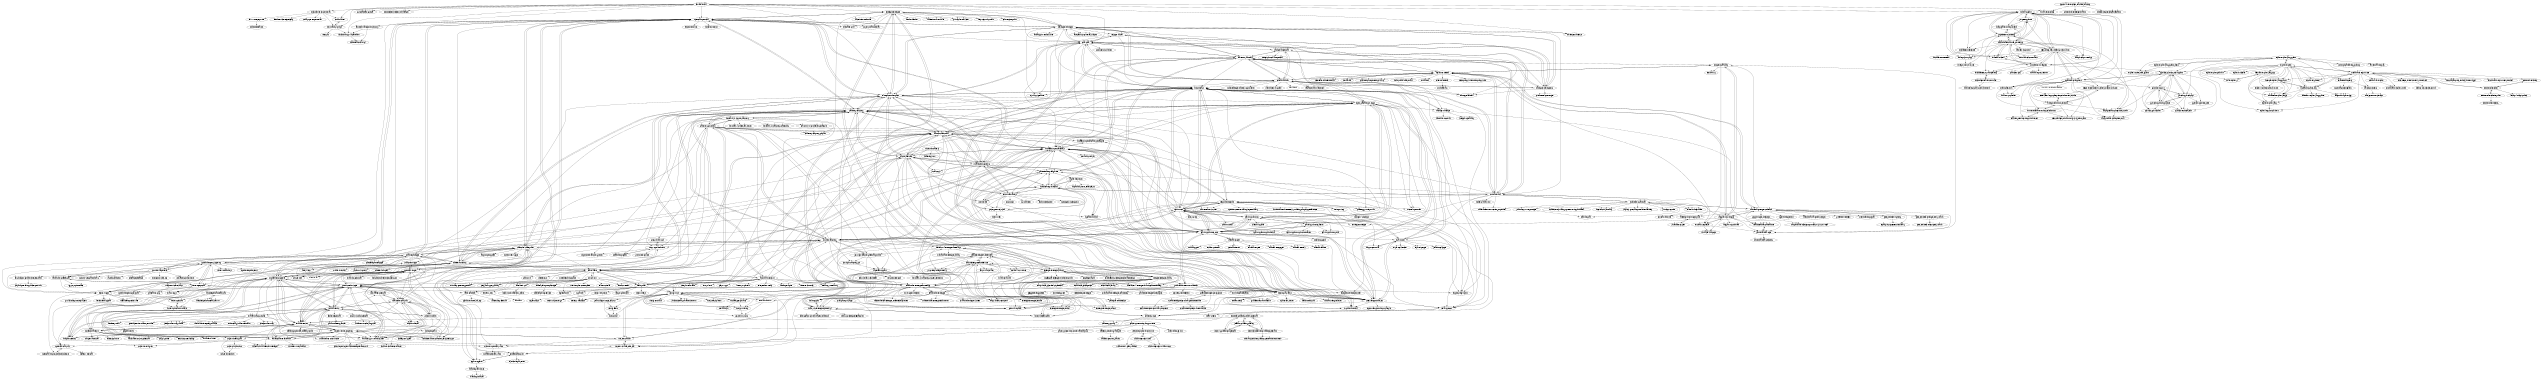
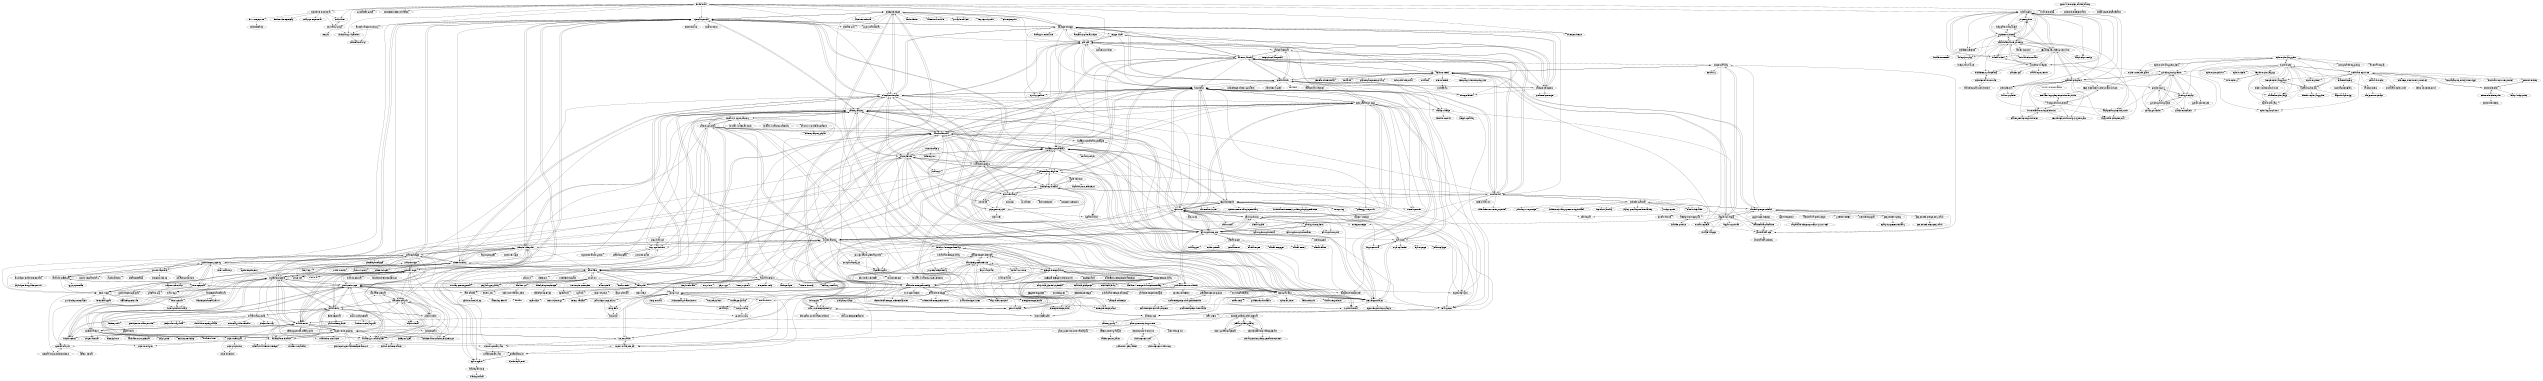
(2172, 73) -> (2172, 73)
(1679, 225) -> (1679, 225)
